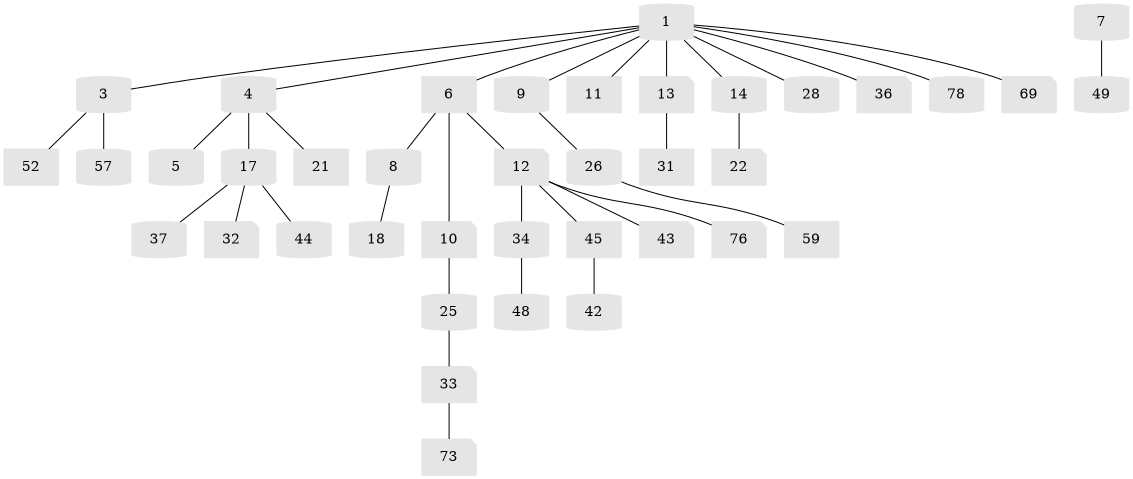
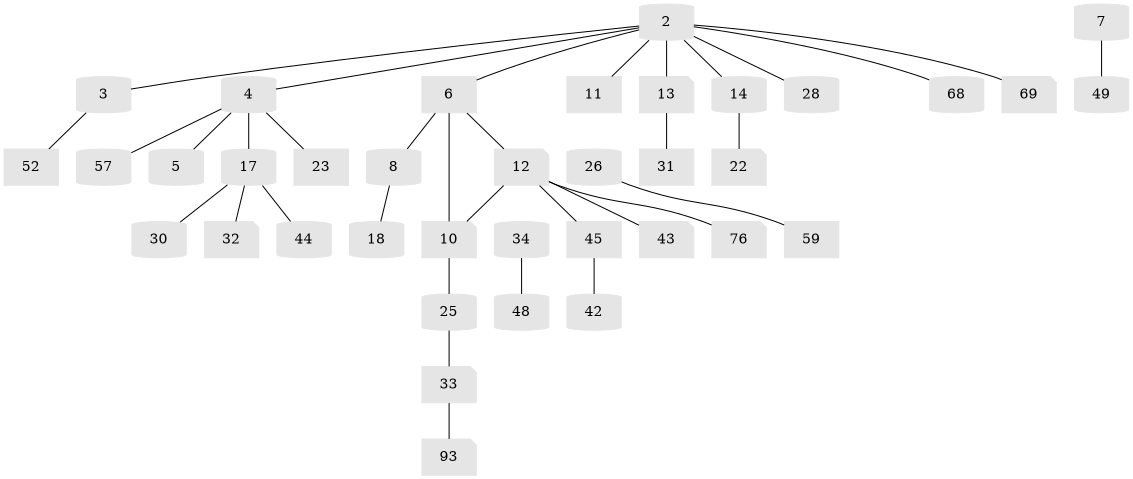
(667, 22) -> (667, 22)
(522, 95) -> none
(884, 95) -> none
(957, 95) -> (957, 95)
(104, 131) -> (176, 131)
(321, 167) -> (321, 167)
(522, 204) -> (485, 204)
(159, 240) -> (159, 240)
(449, 457) -> (449, 457)
